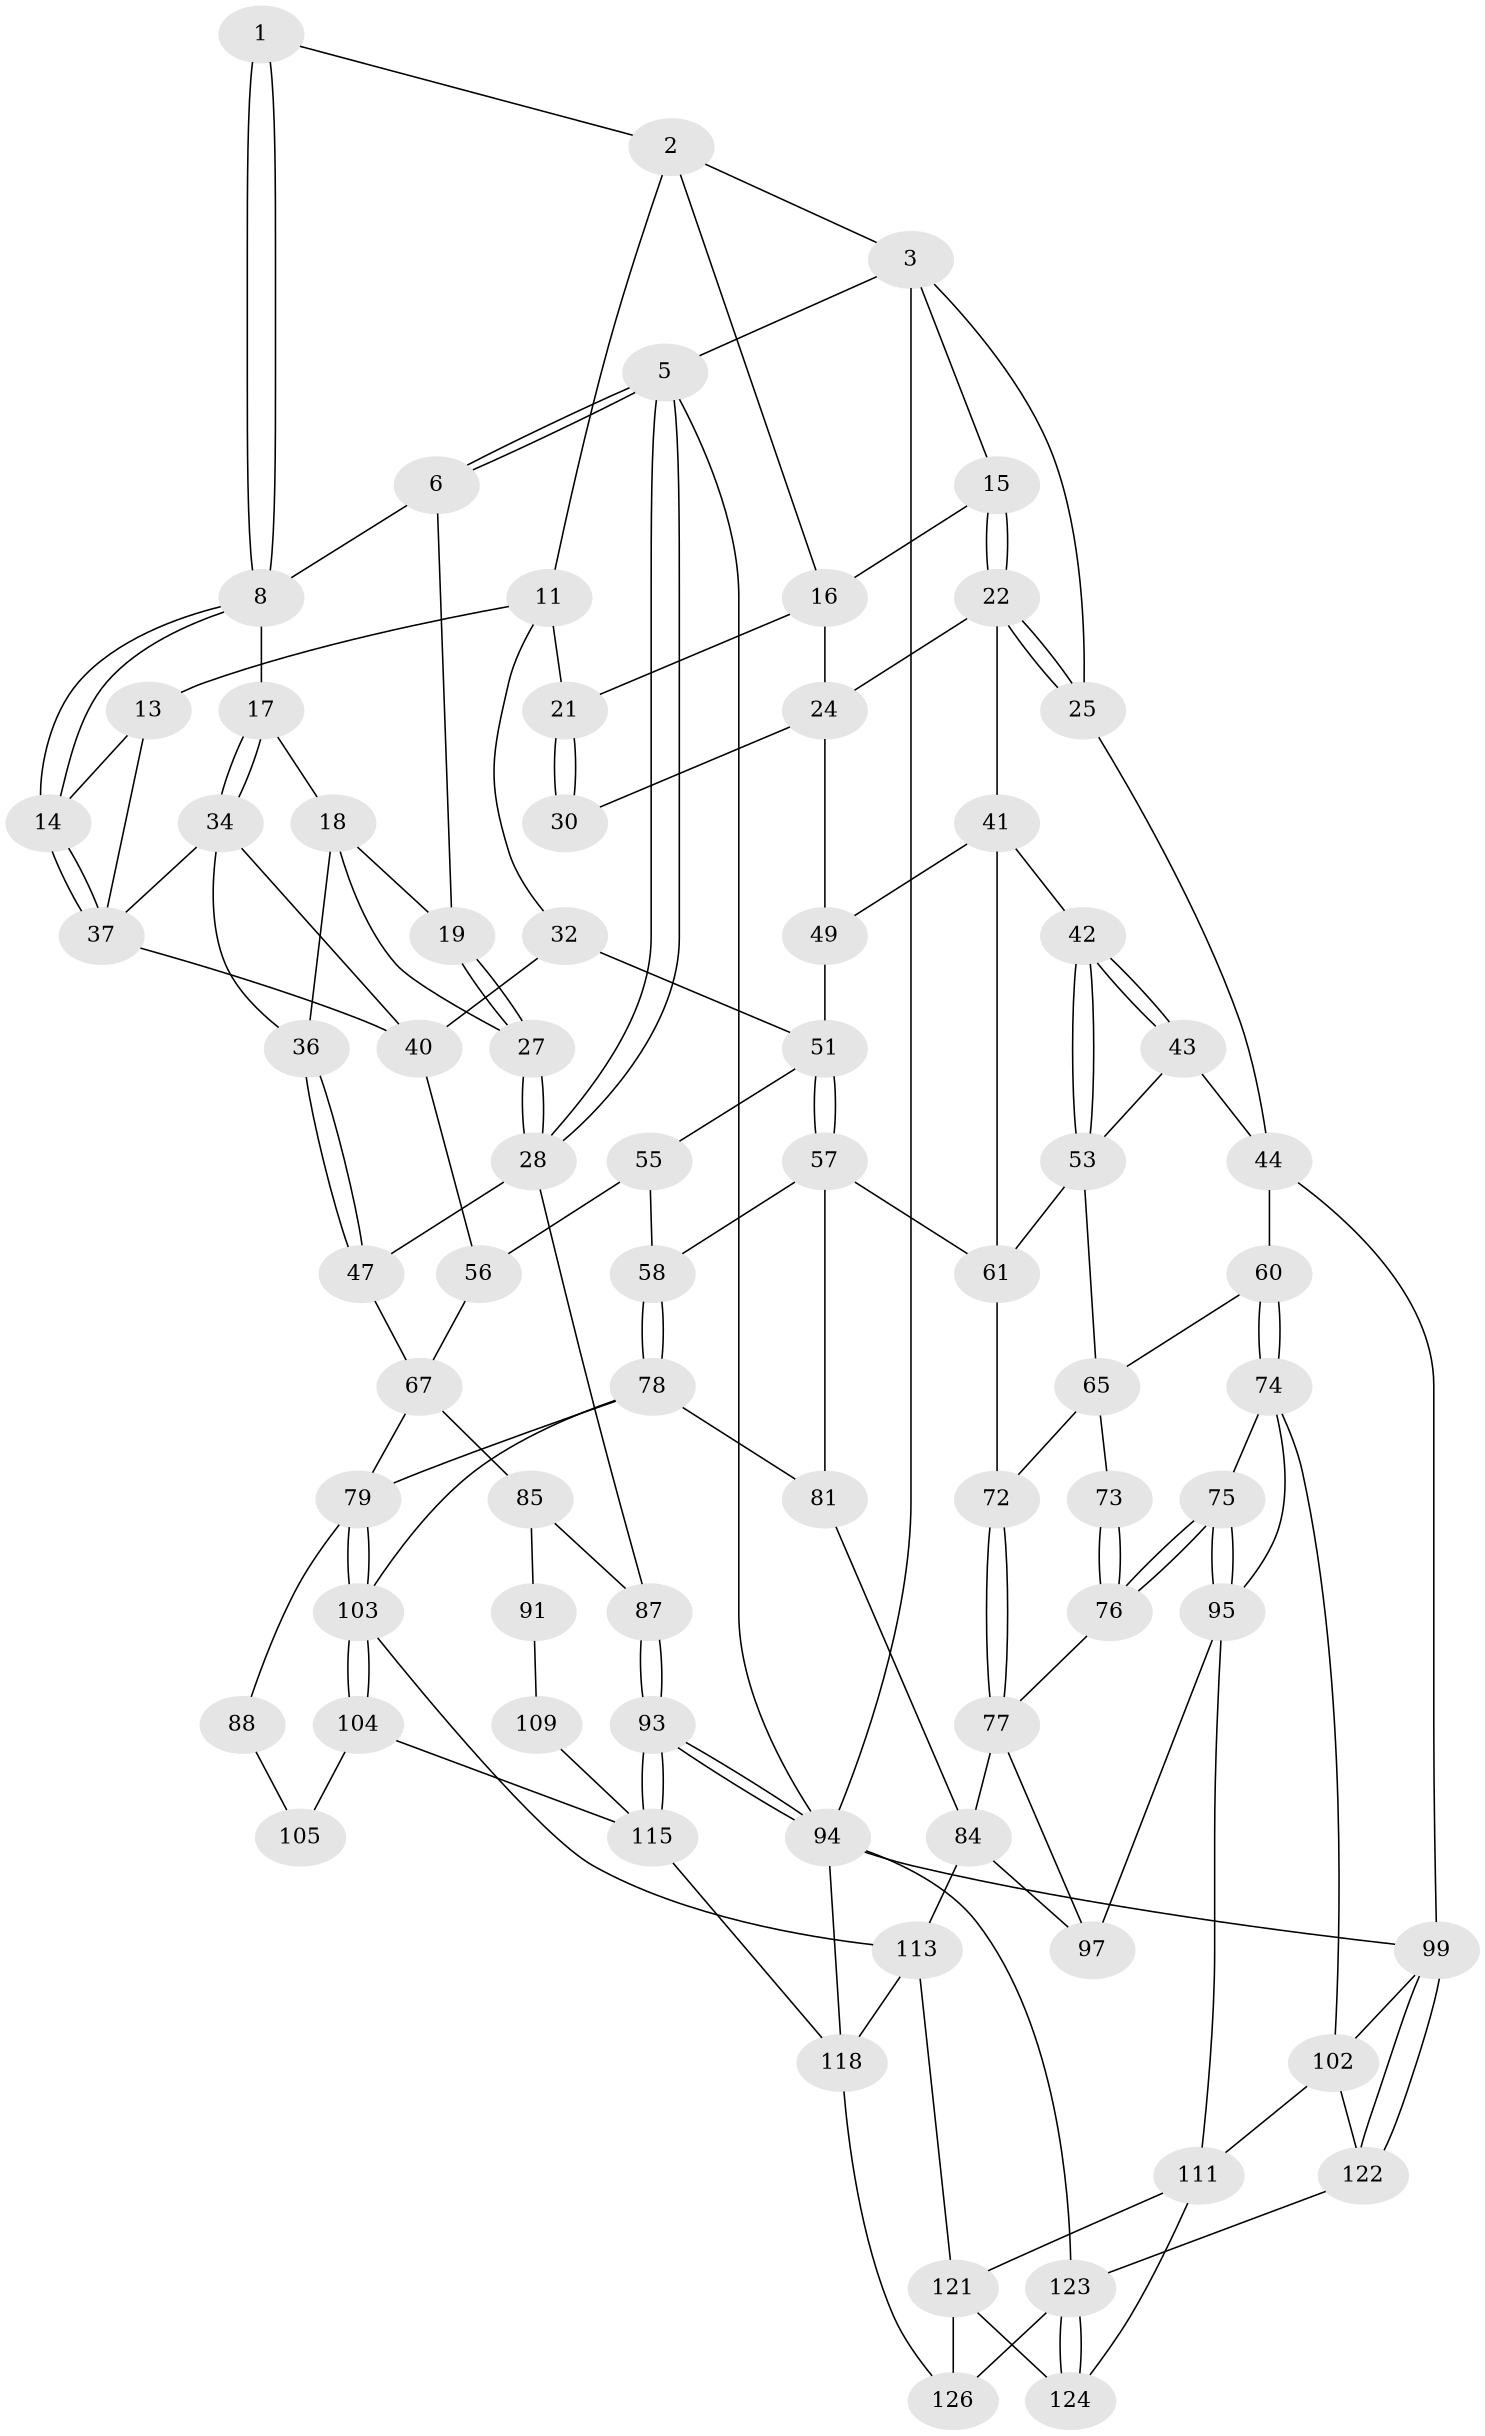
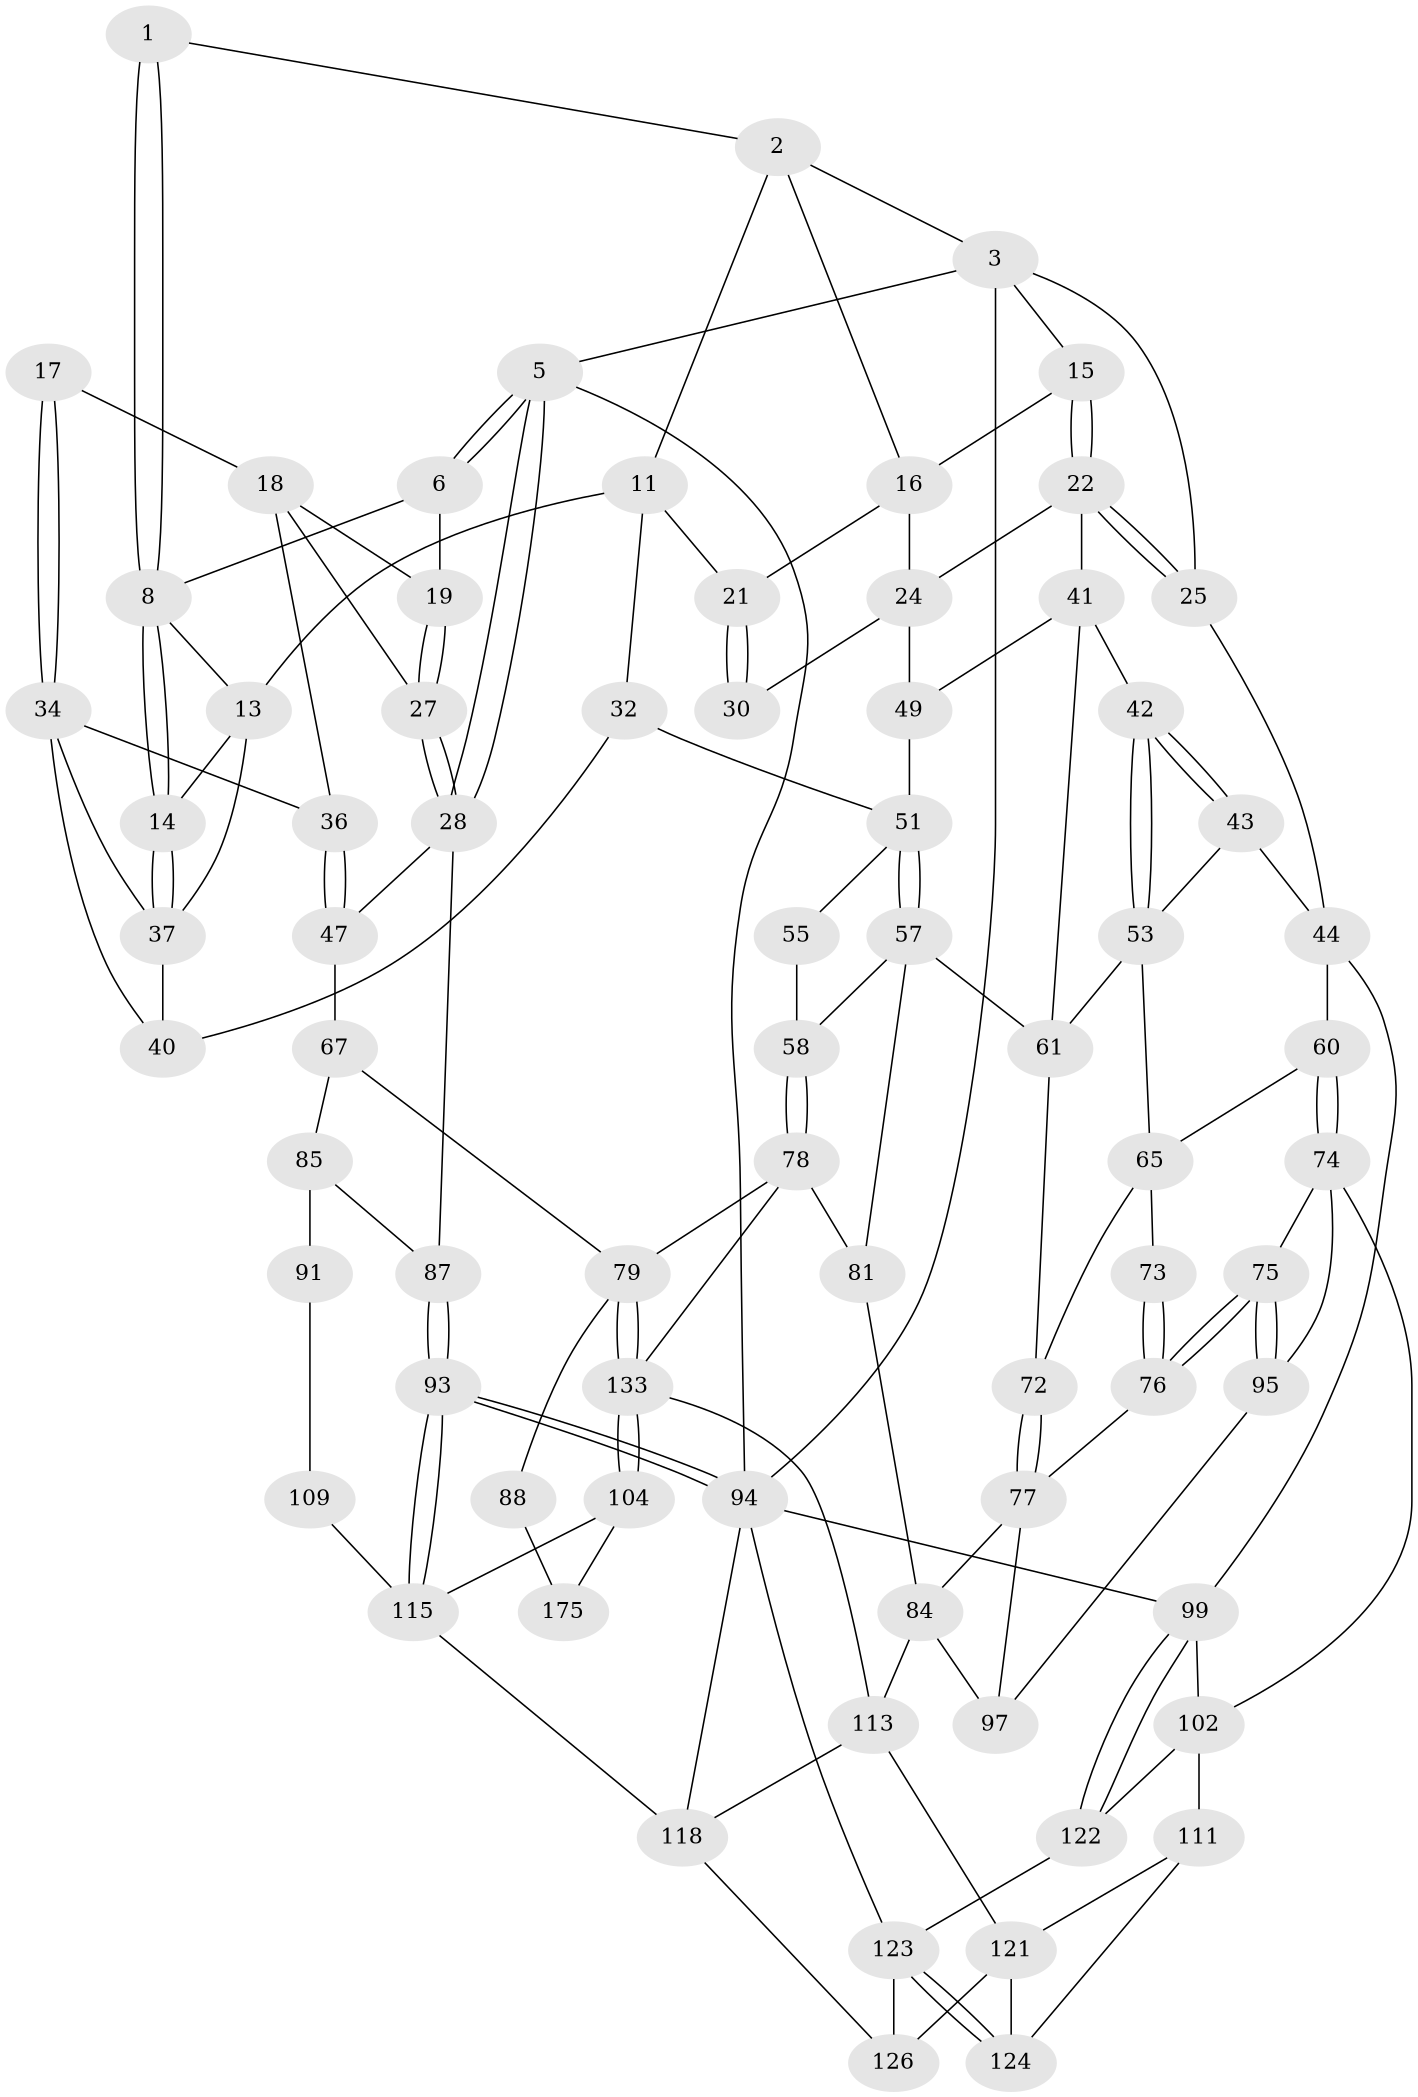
(261, 654) -> (199, 654)
(479, 1274) -> none
(358, 1612) -> (628, 1387)
(301, 1838) -> (564, 1612)
(1215, 1894) -> none
